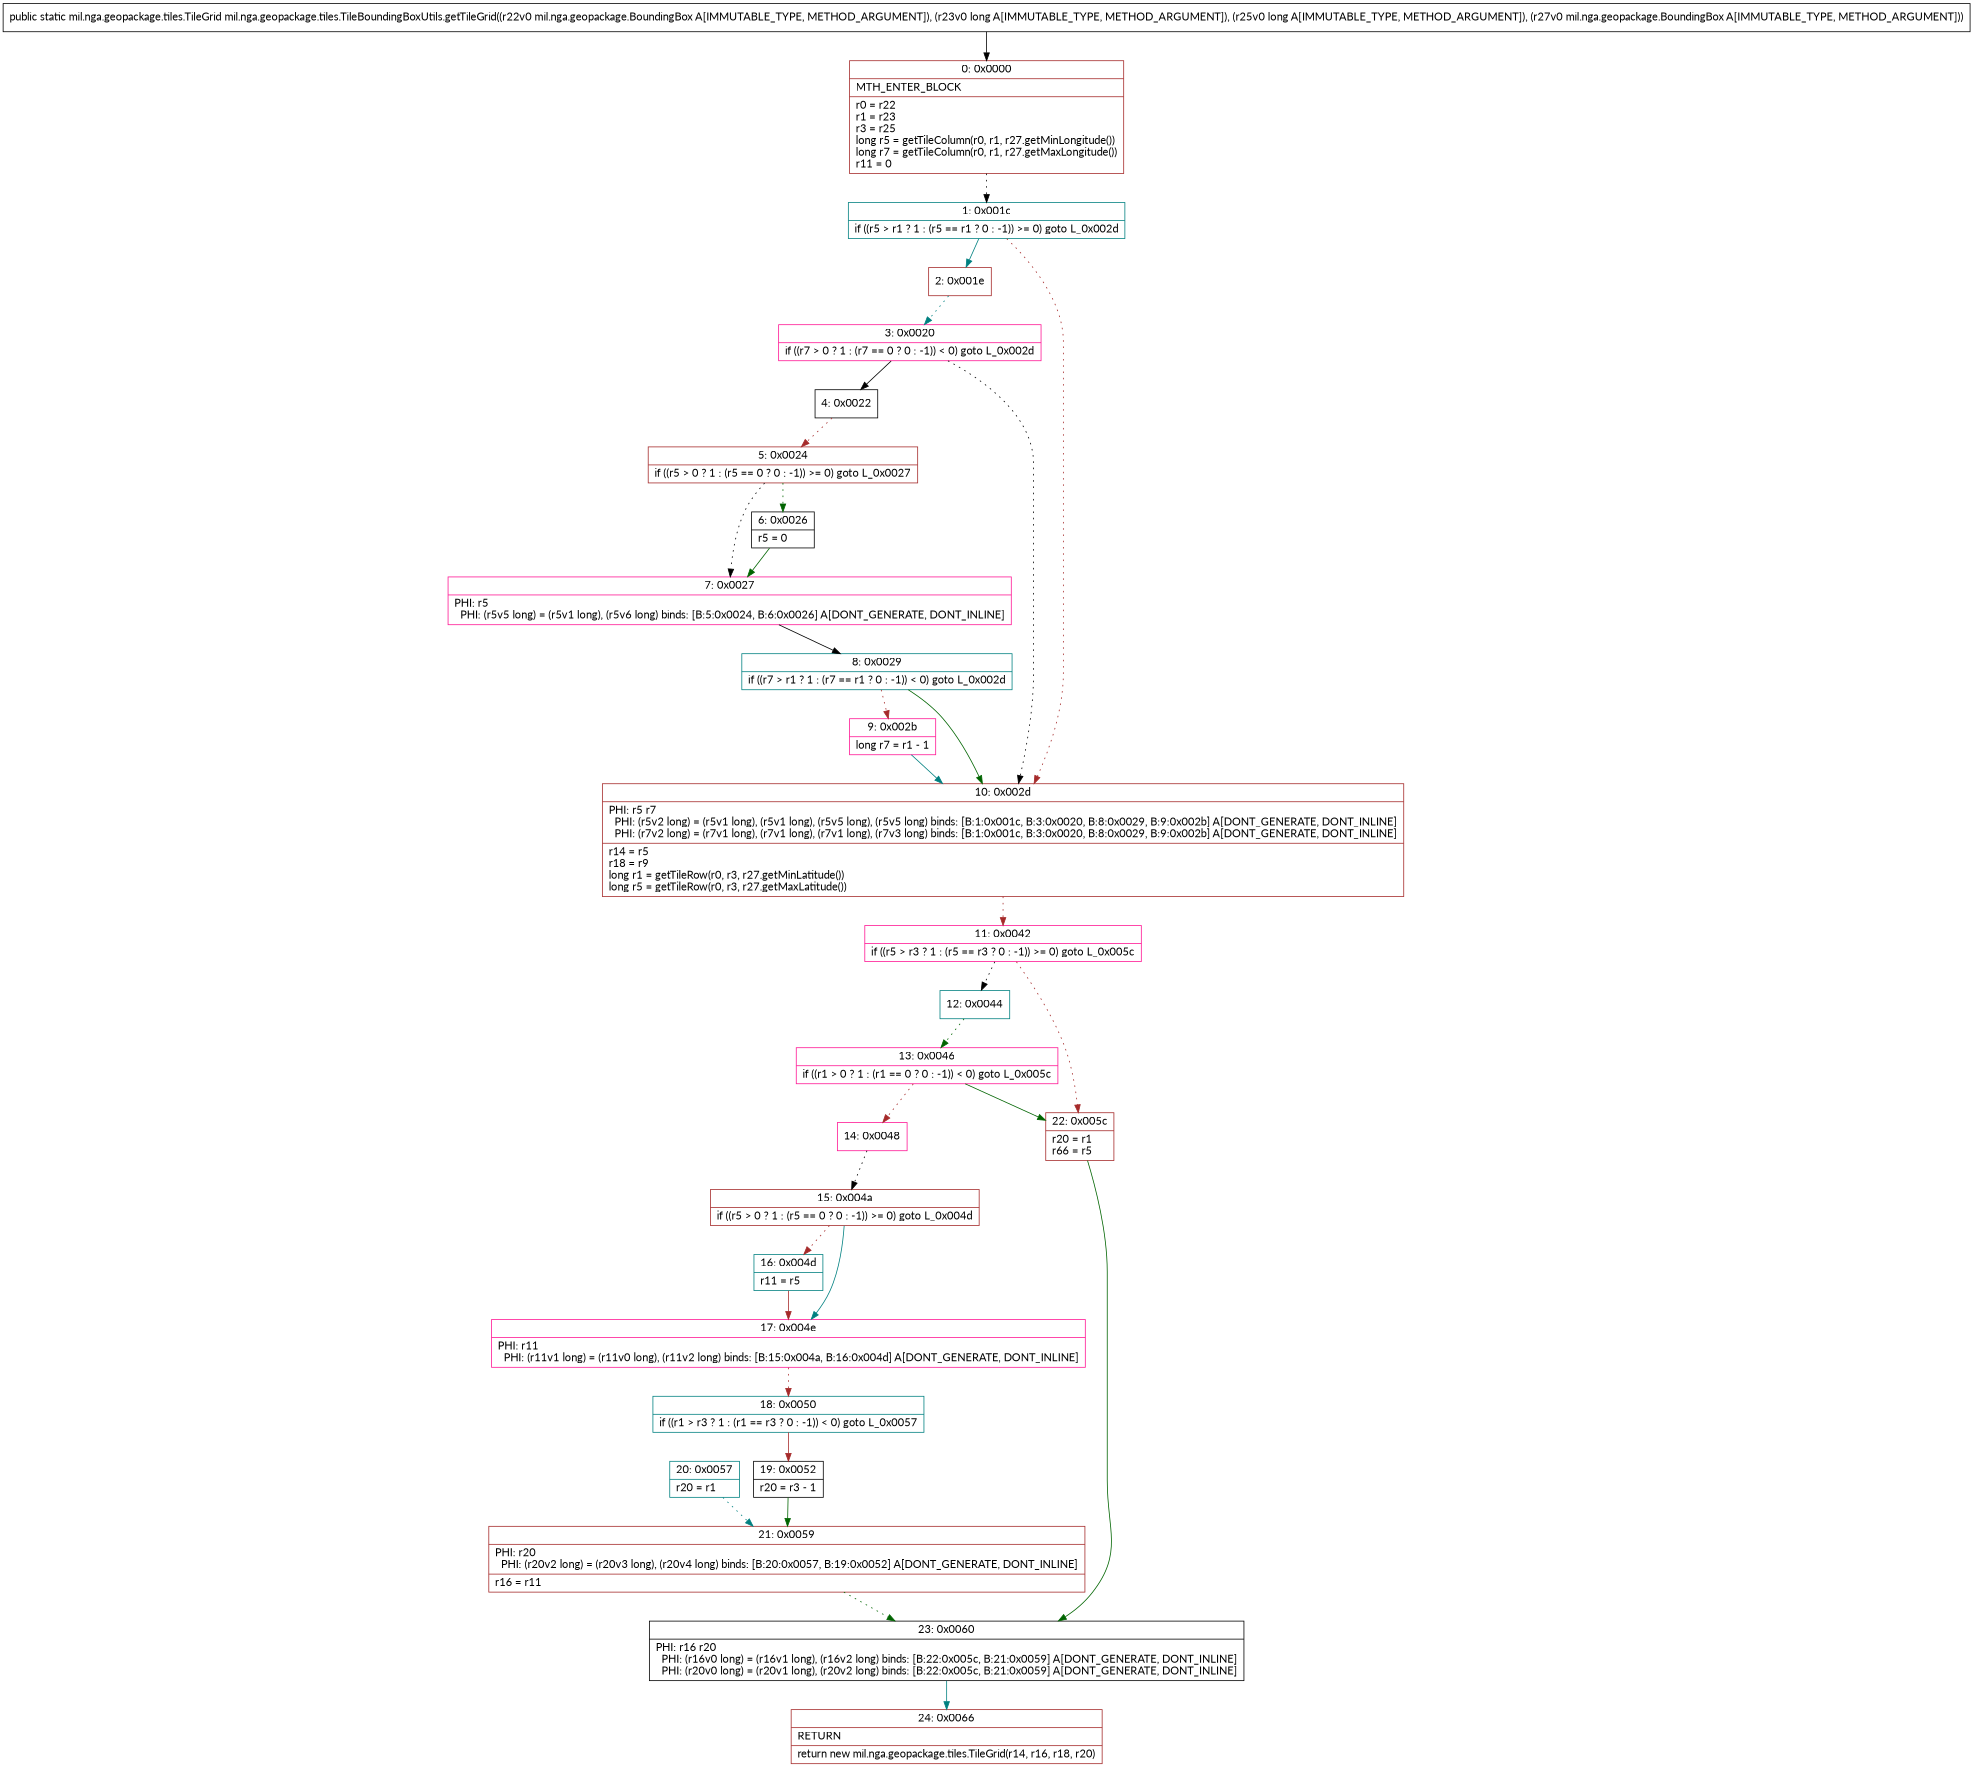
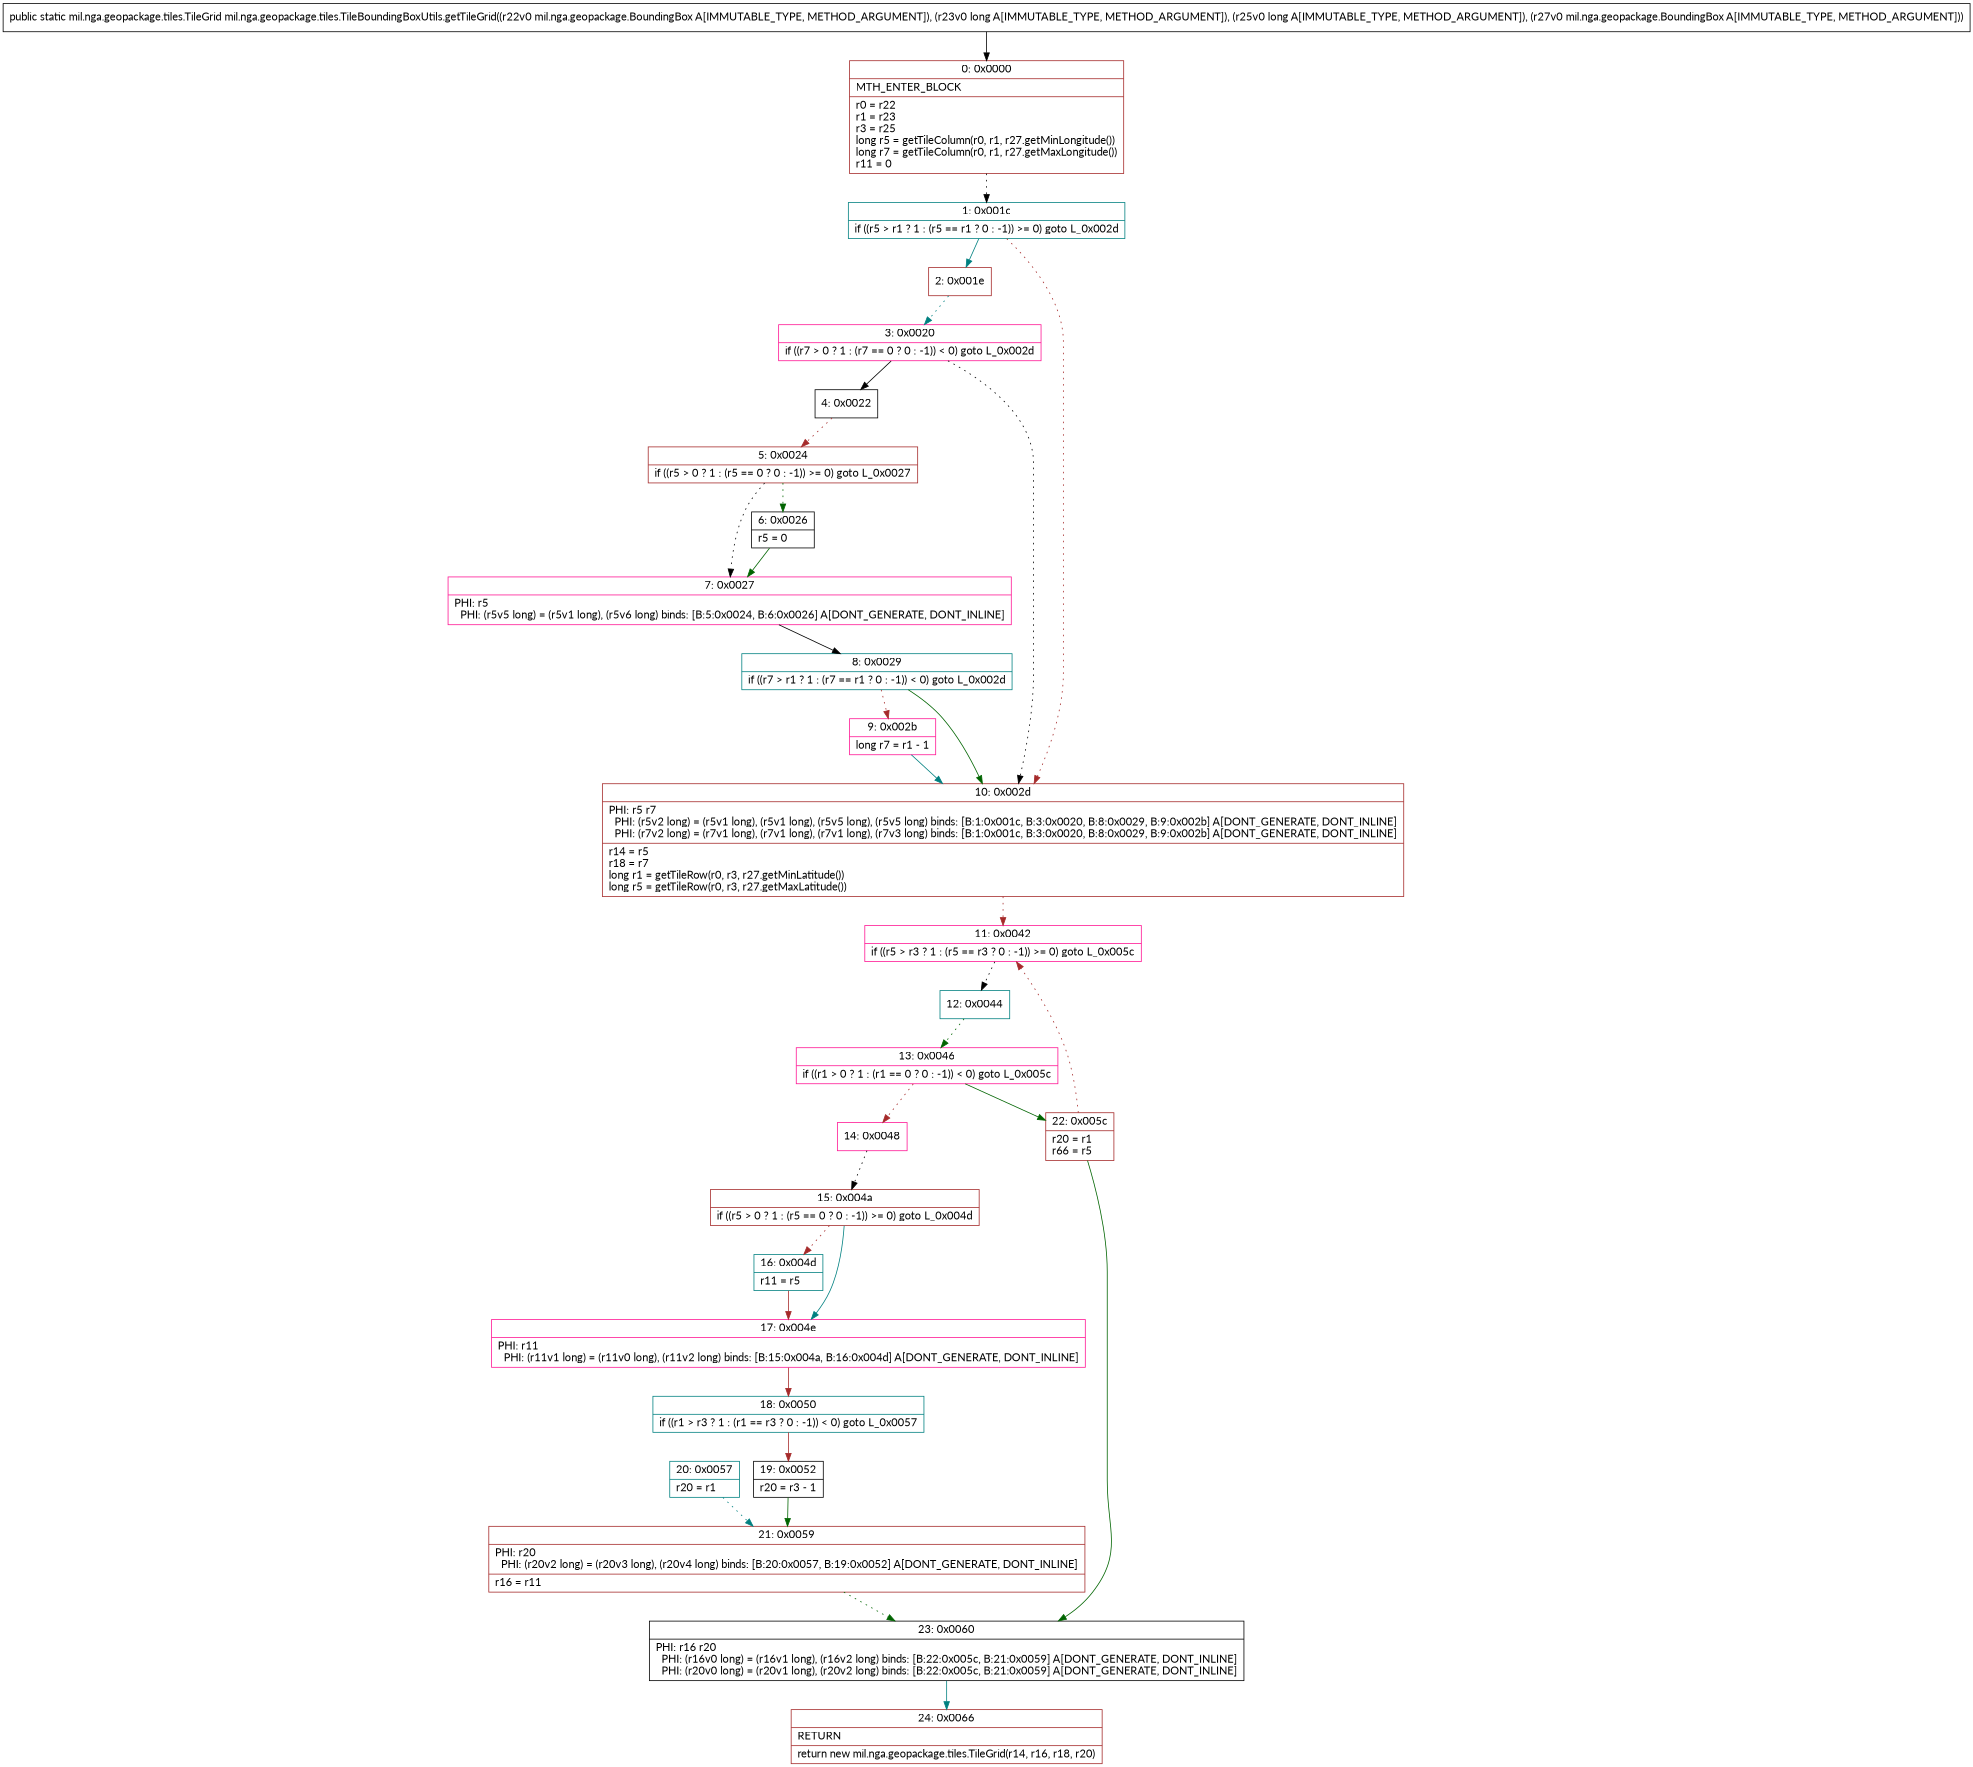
(629, 864) -> (629, 864)
(1057, 1029) -> (1060, 1036)
(788, 1378) -> (788, 1378)
